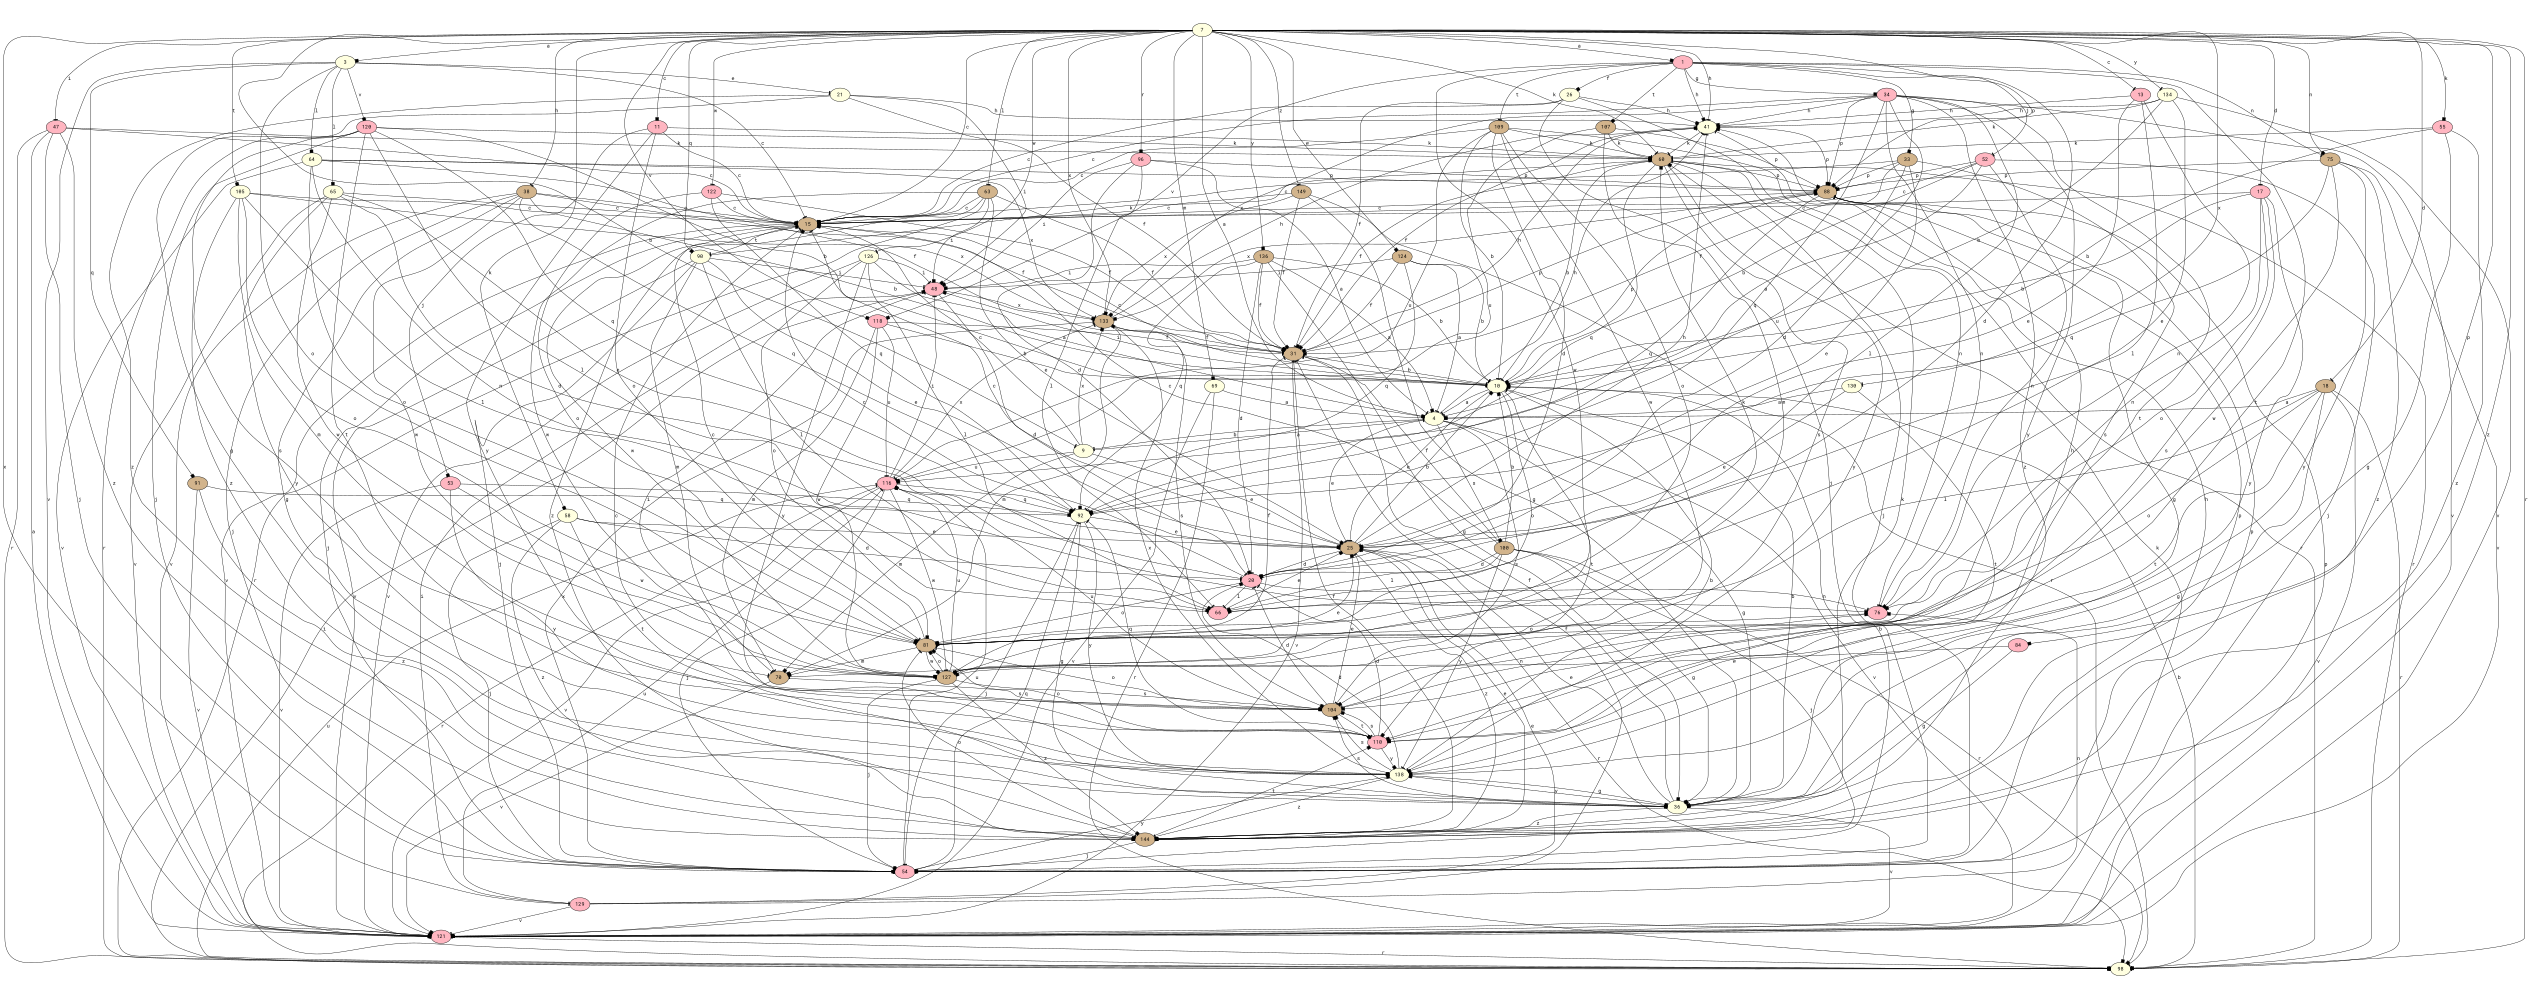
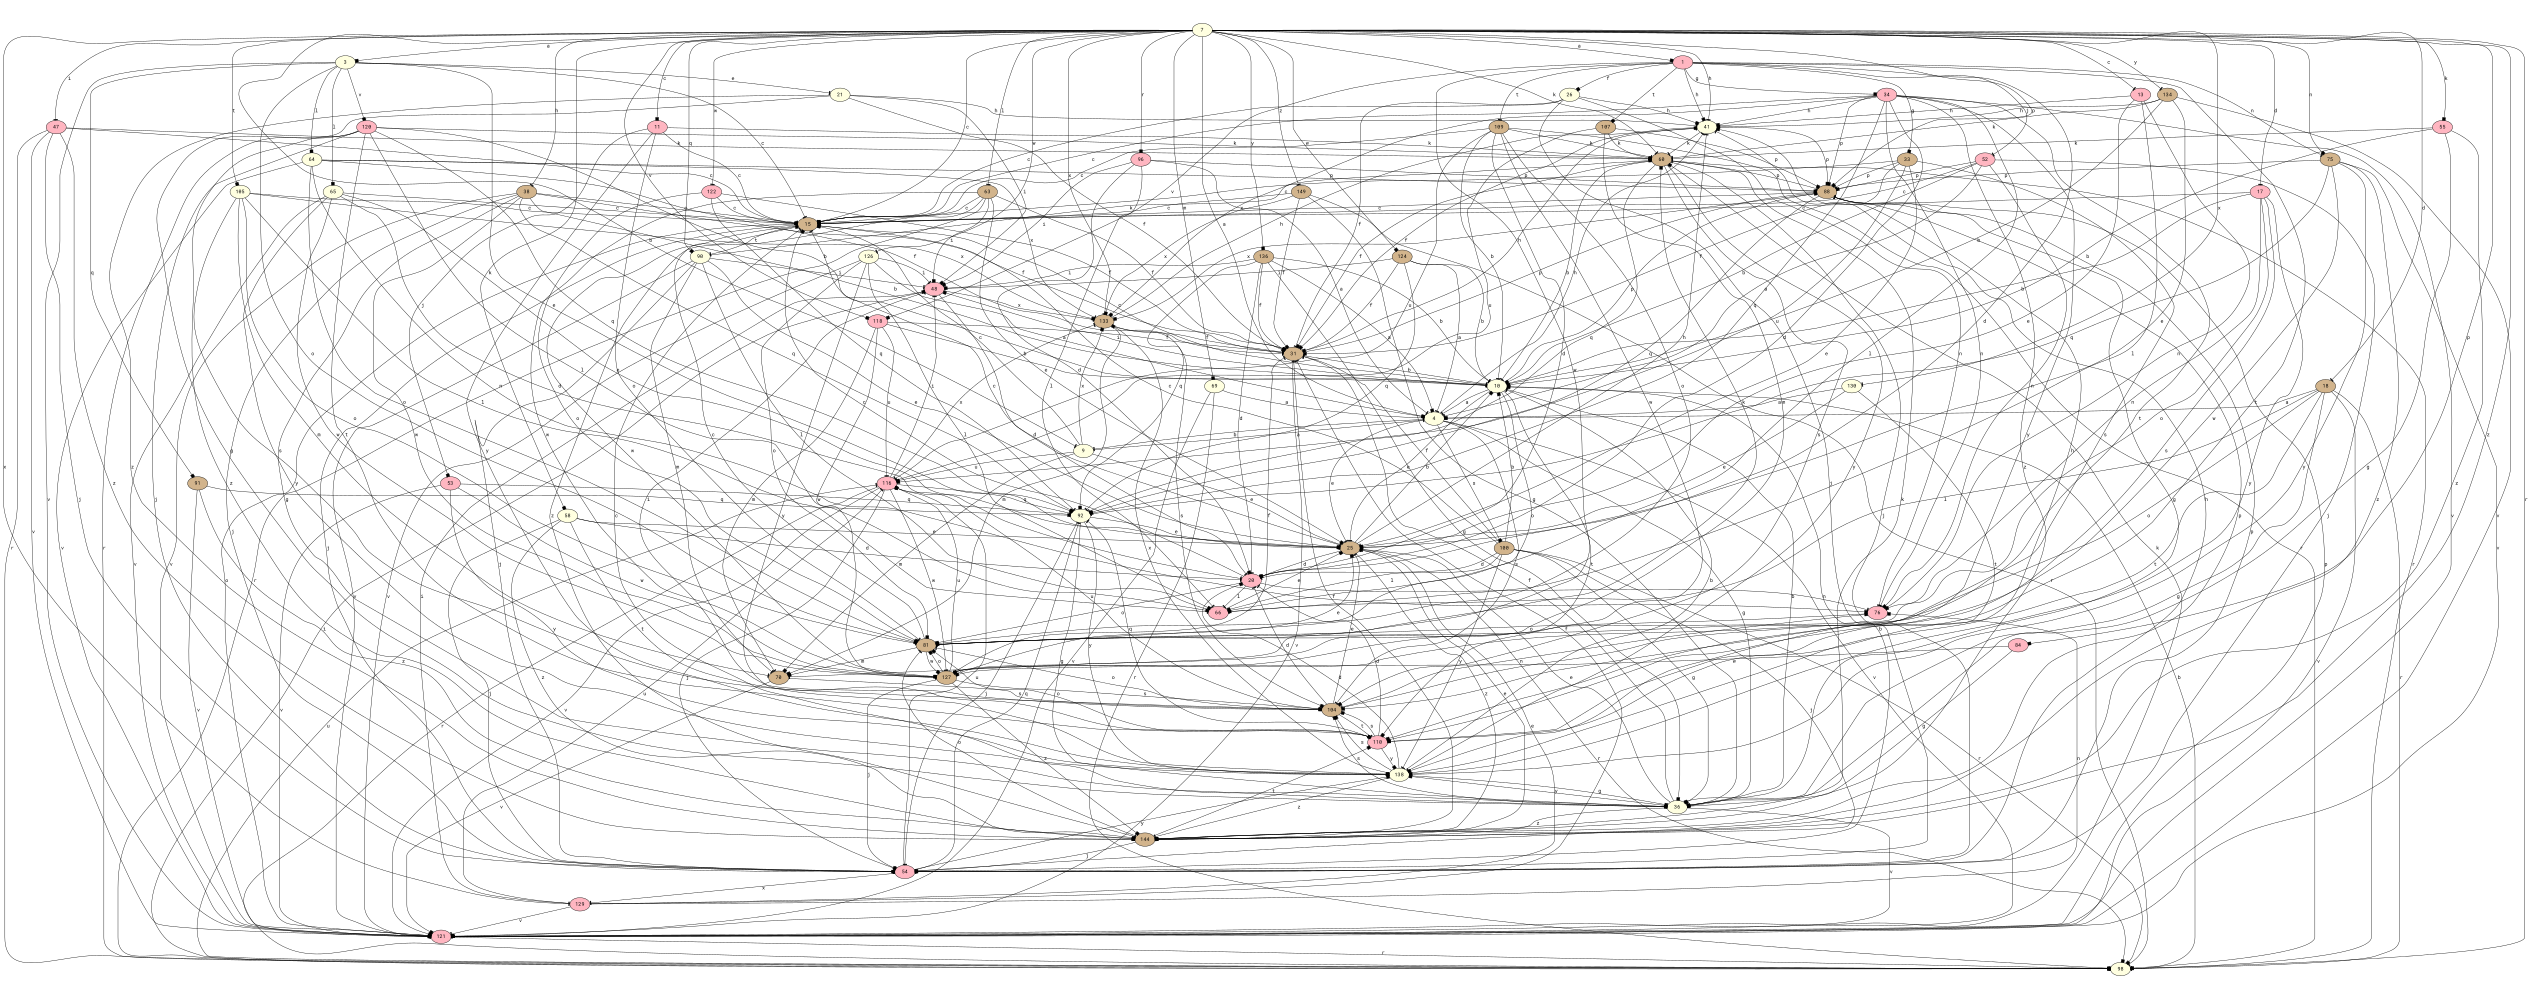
(2167, 95) -> (2167, 95)
none -> (751, 404)
(34, 532) -> (34, 532)
(580, 570) -> (743, 888)
(227, 581) -> (227, 581)
